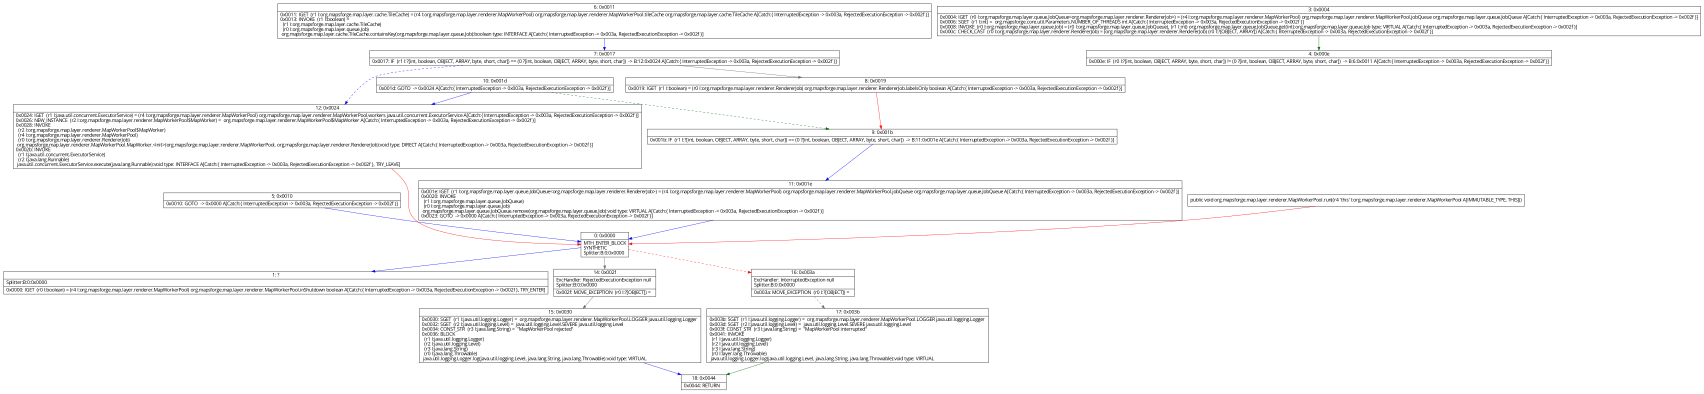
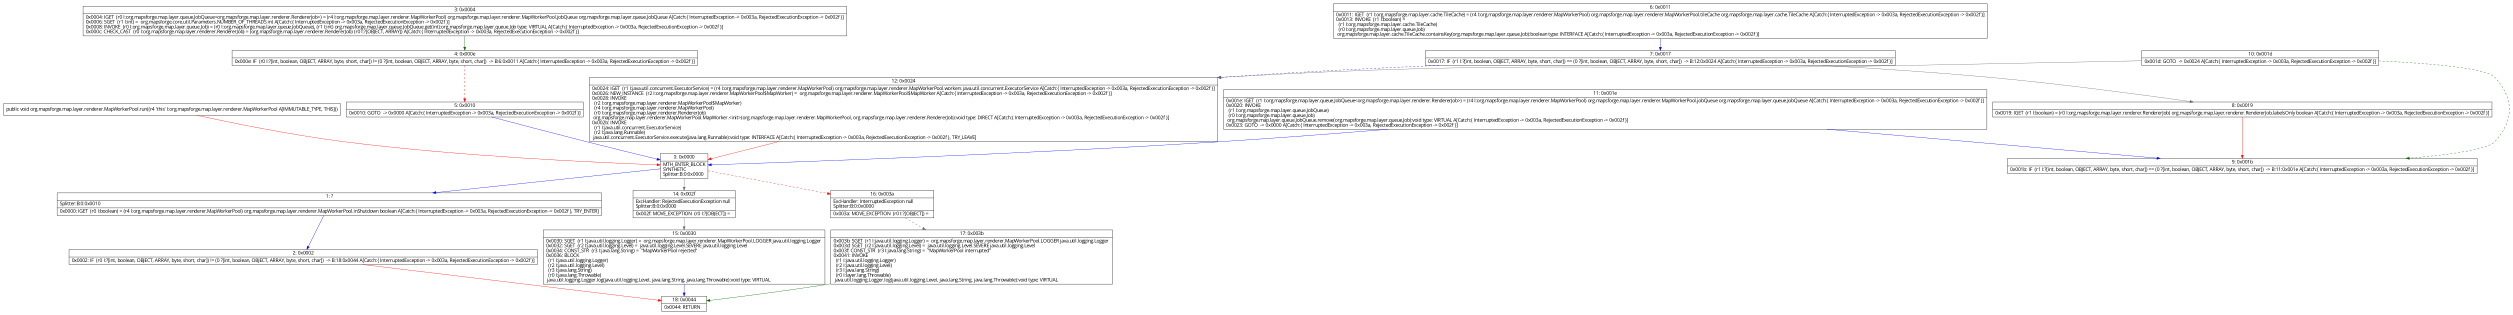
none -> (465, 82)
(453, 98) -> (1681, 67)
(851, 161) -> (1992, 144)
none -> (303, 257)
(27, 283) -> (80, 204)
